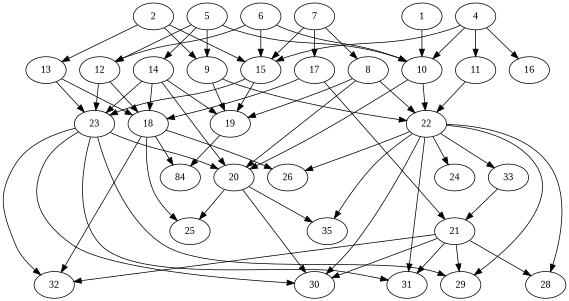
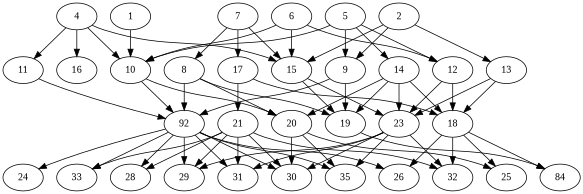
(426, 124) -> (184, 124)
(158, 149) -> (379, 144)
(484, 202) -> (167, 149)
